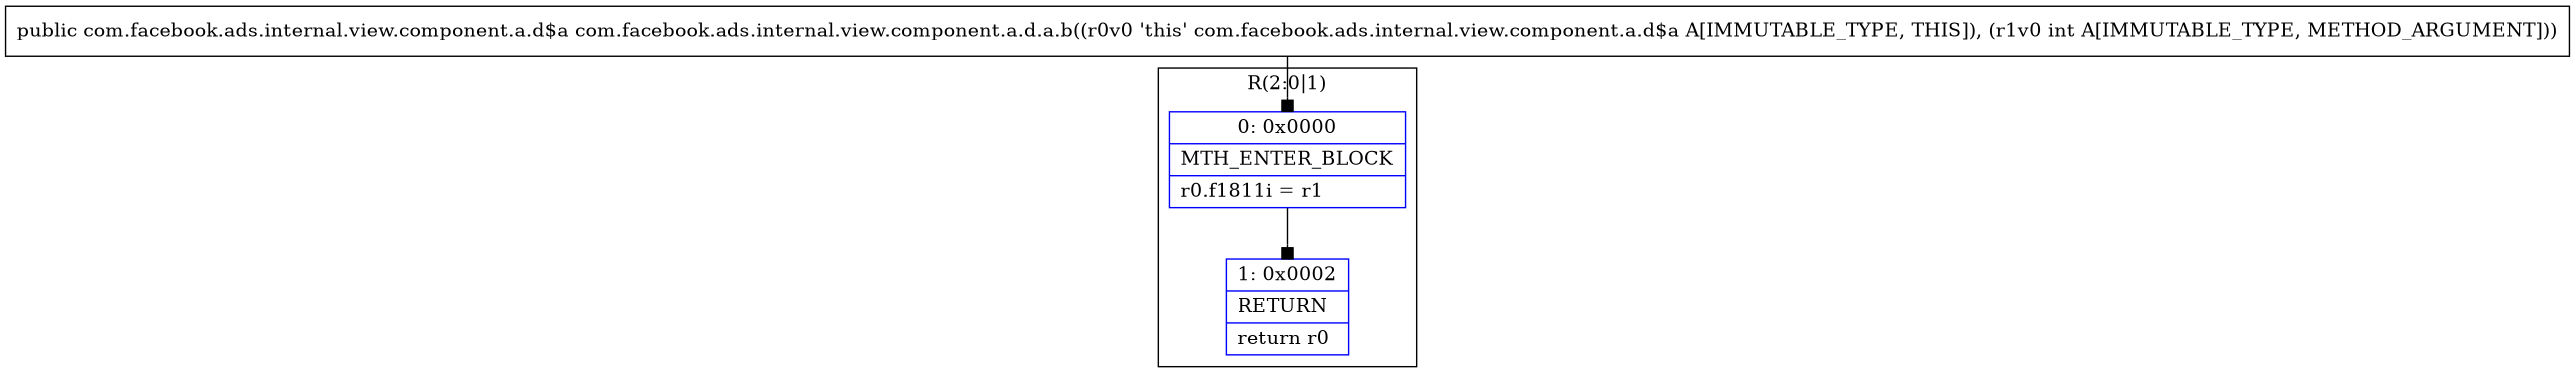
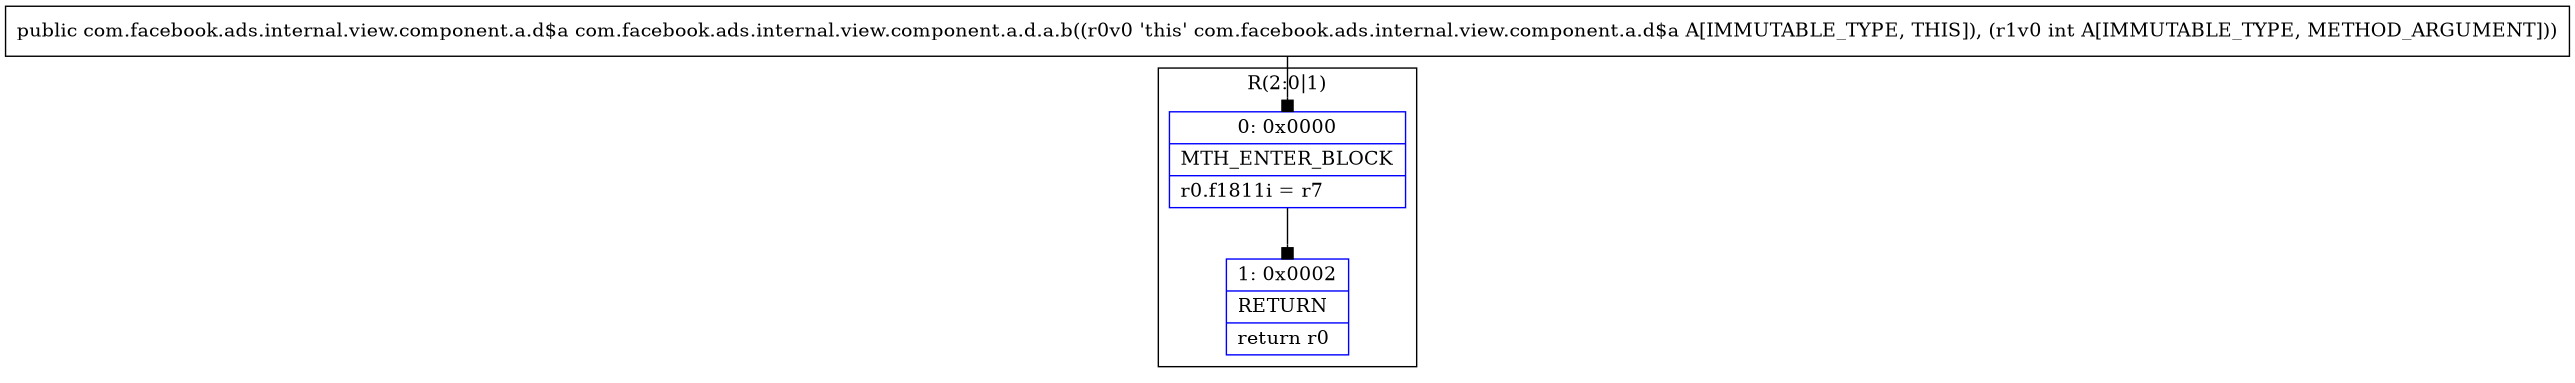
(1252, 191) -> (1252, 191)
